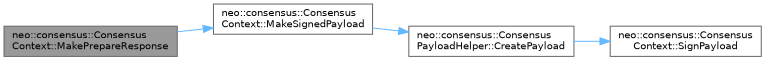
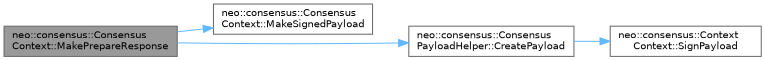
(386, 29) -> (288, 44)
(686, 41) -> (686, 41)
